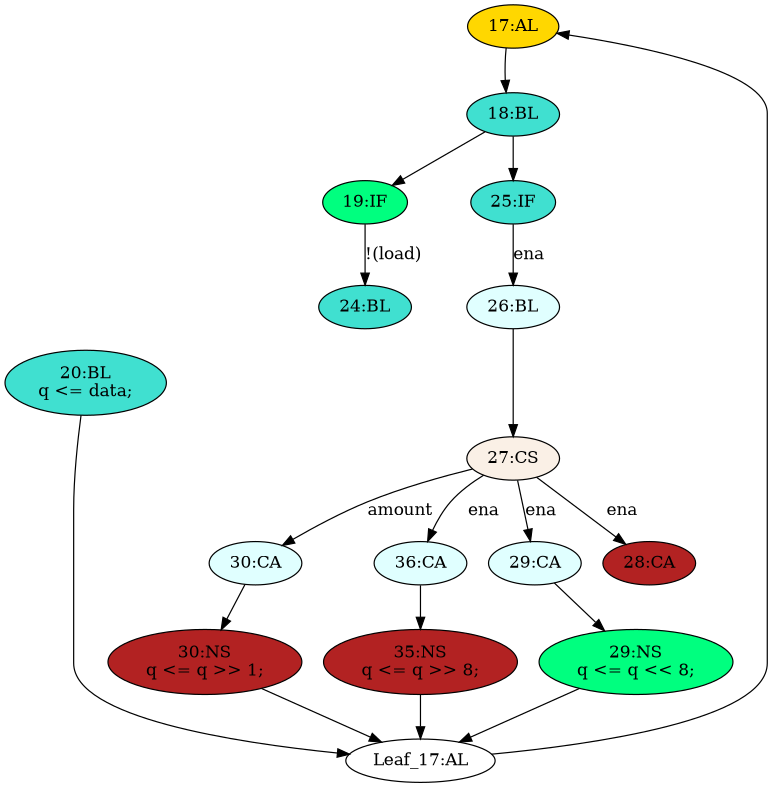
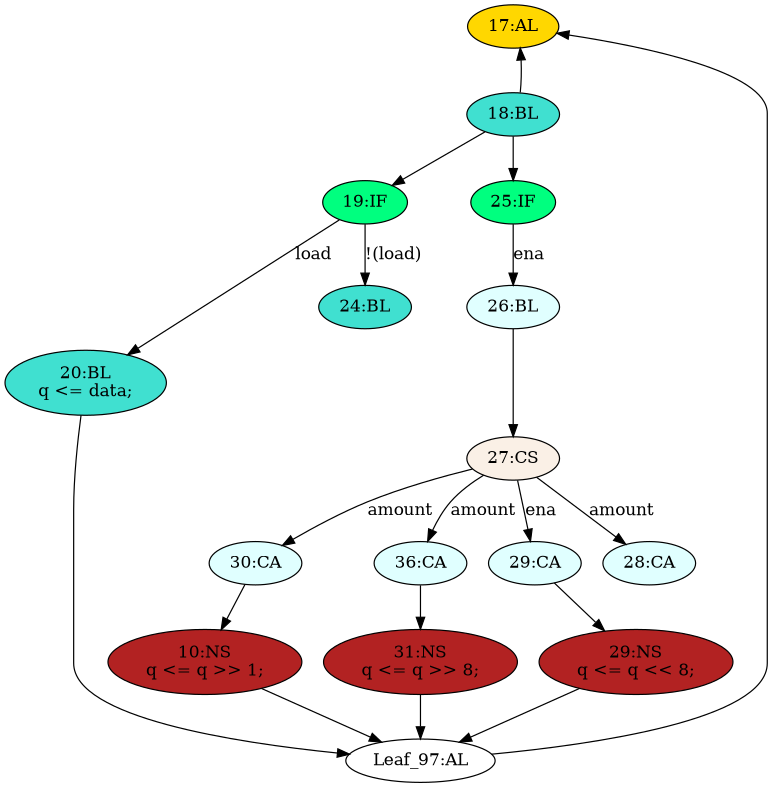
(505, 64) -> (521, 76)
(513, 202) -> (513, 202)
none -> (239, 284)
(484, 511) -> (484, 511)
(622, 511) -> (622, 511)
(649, 563) -> (649, 563)
(205, 662) -> (205, 662)
(420, 662) -> (420, 662)
(636, 662) -> (636, 662)
(420, 761) -> (420, 761)
